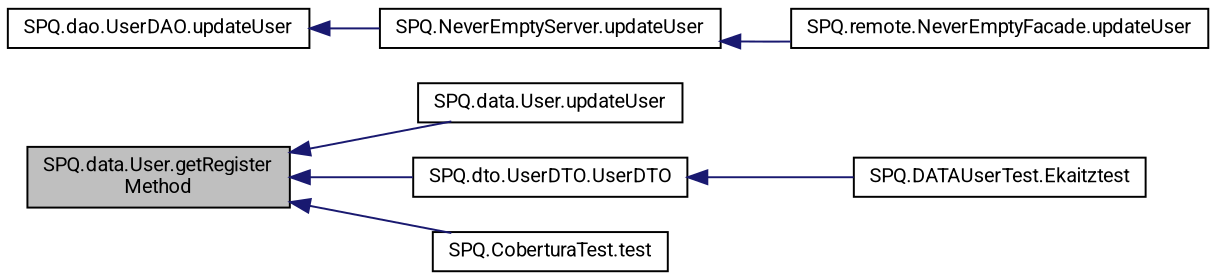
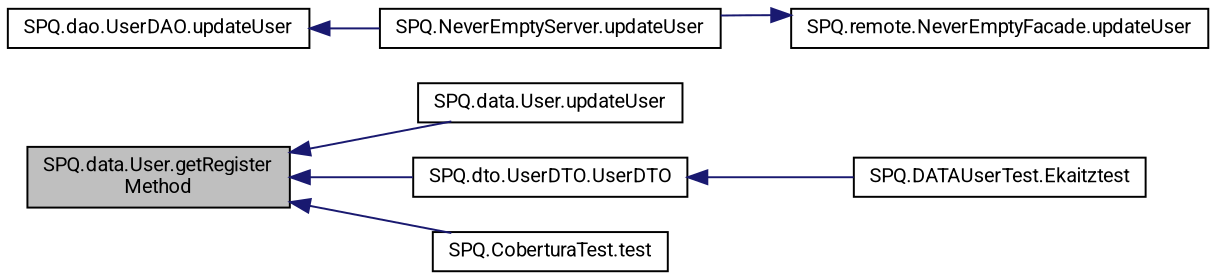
(766, 42) -> (746, 15)
